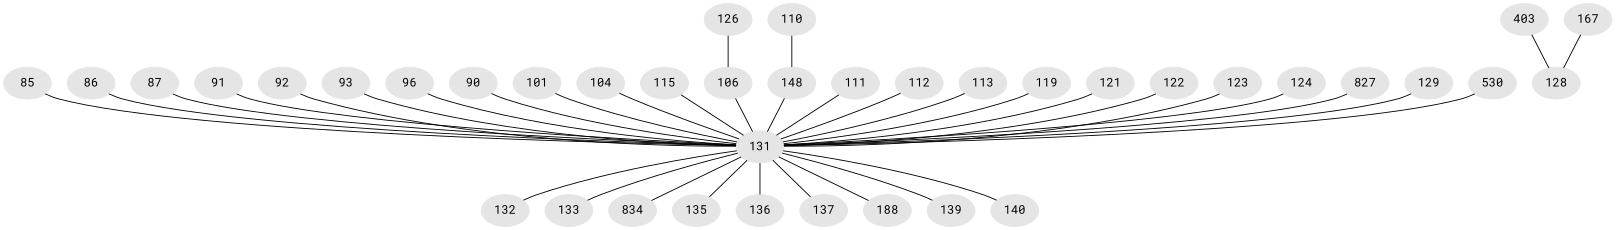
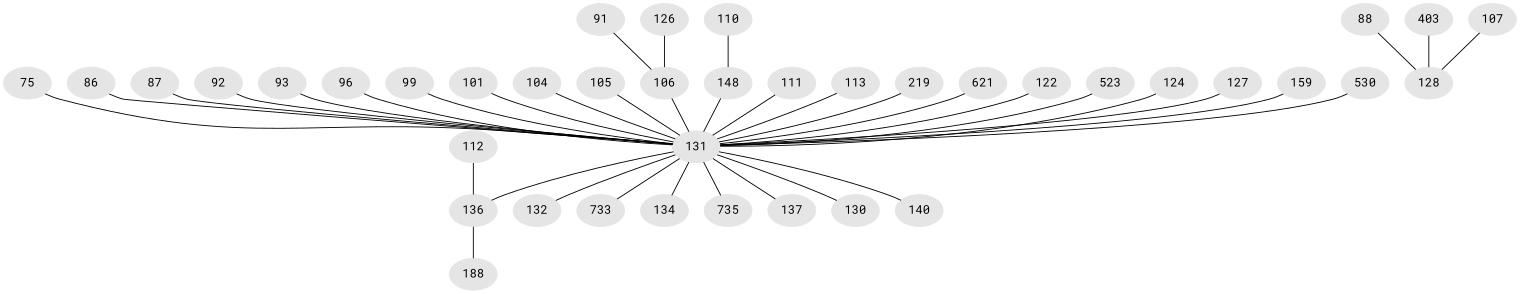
none -> (1365, 19)
(1588, 19) -> (1493, 19)
(27, 83) -> (27, 83)
(473, 83) -> (410, 83)
(664, 83) -> (601, 83)
(1047, 83) -> (919, 83)
(1110, 83) -> (983, 83)
(1238, 83) -> (1110, 83)
(1365, 83) -> (1238, 83)
(1429, 83) -> (1301, 83)
(360, 117) -> (632, 51)
(841, 117) -> (473, 179)
(824, 179) -> (473, 243)
(569, 211) -> (601, 211)
(633, 211) -> (664, 211)
(696, 211) -> (728, 211)
(951, 211) -> (856, 211)
